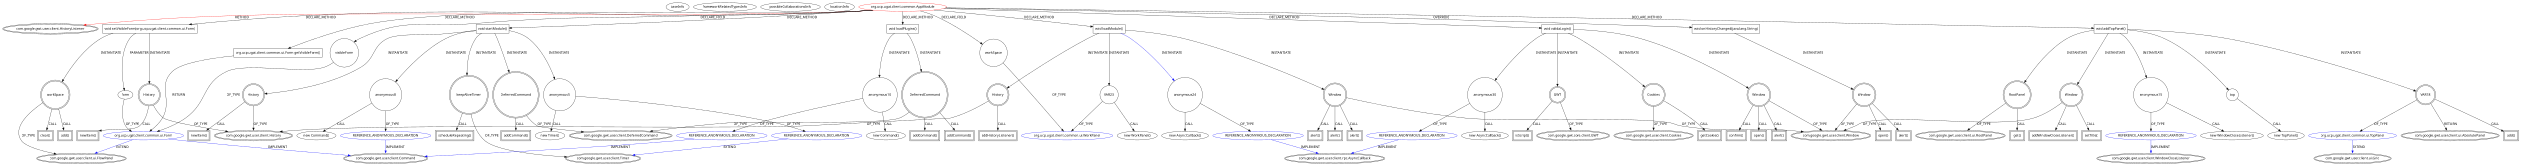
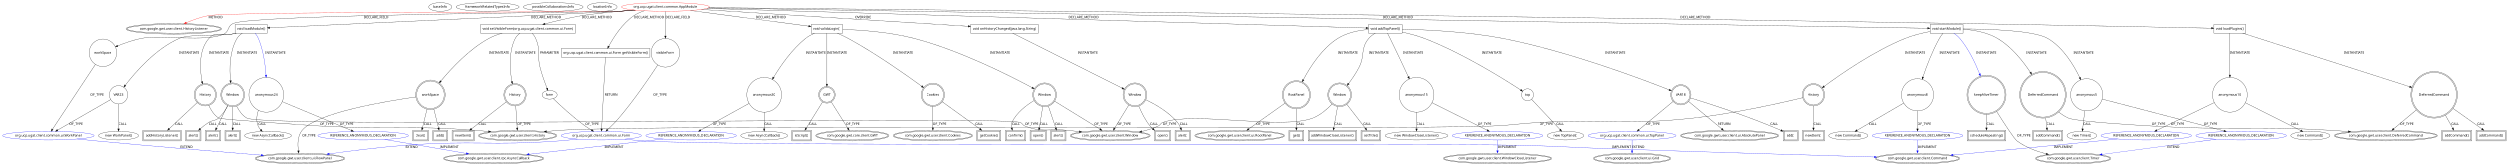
(470, 51) -> (1969, 52)
none -> (169, 147)
